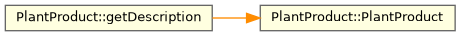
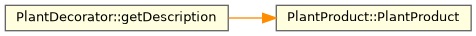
(109, 18) -> (117, 18)
